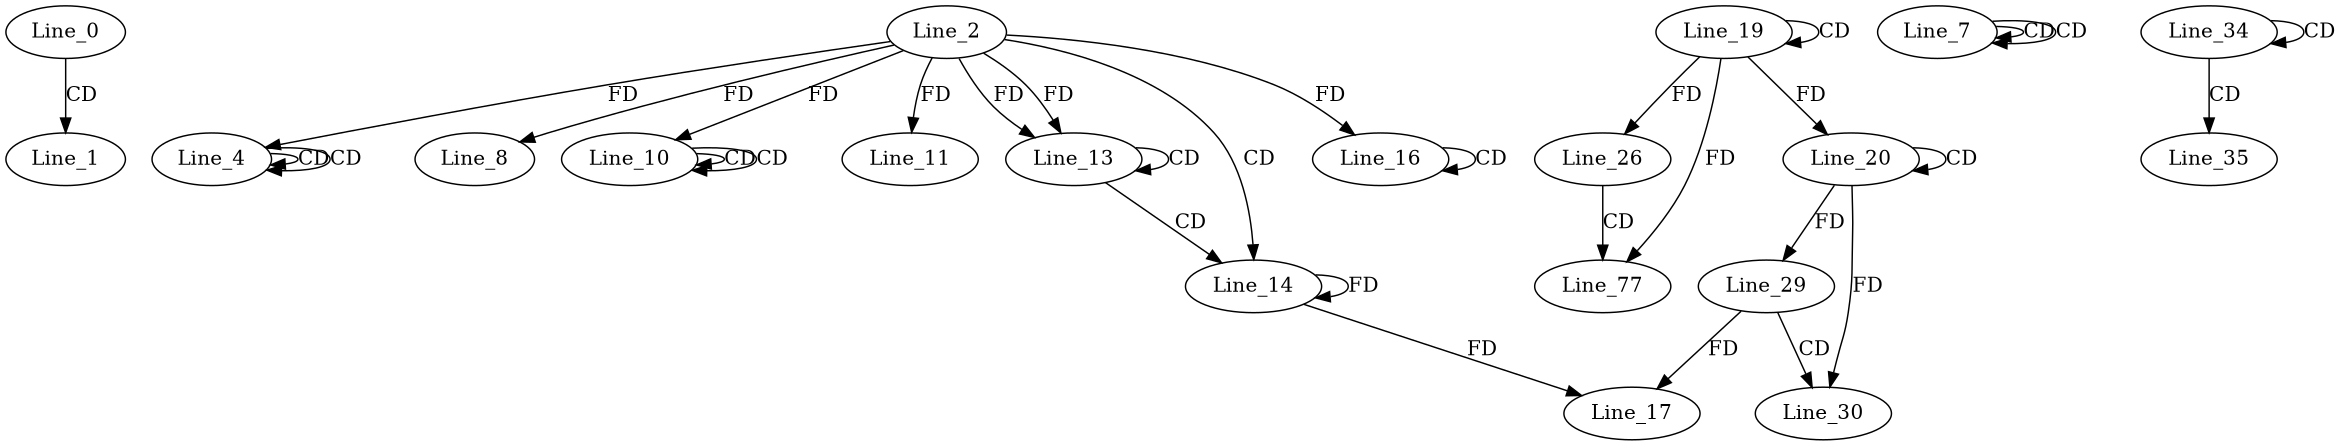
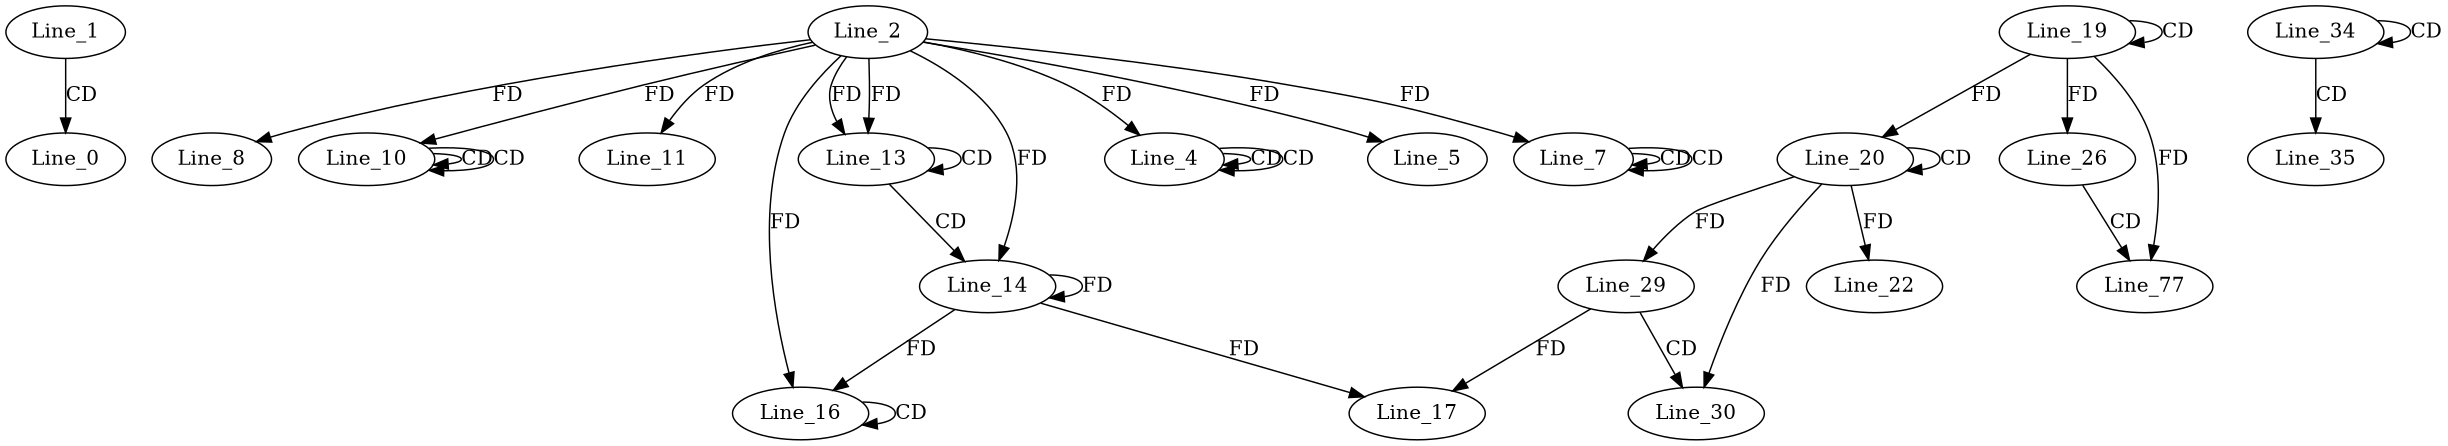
none -> (1222, 74)
(66, 88) -> (66, 88)
(1259, 159) -> (1033, 159)
none -> (1427, 159)
none -> (1874, 286)
none -> (900, 346)
